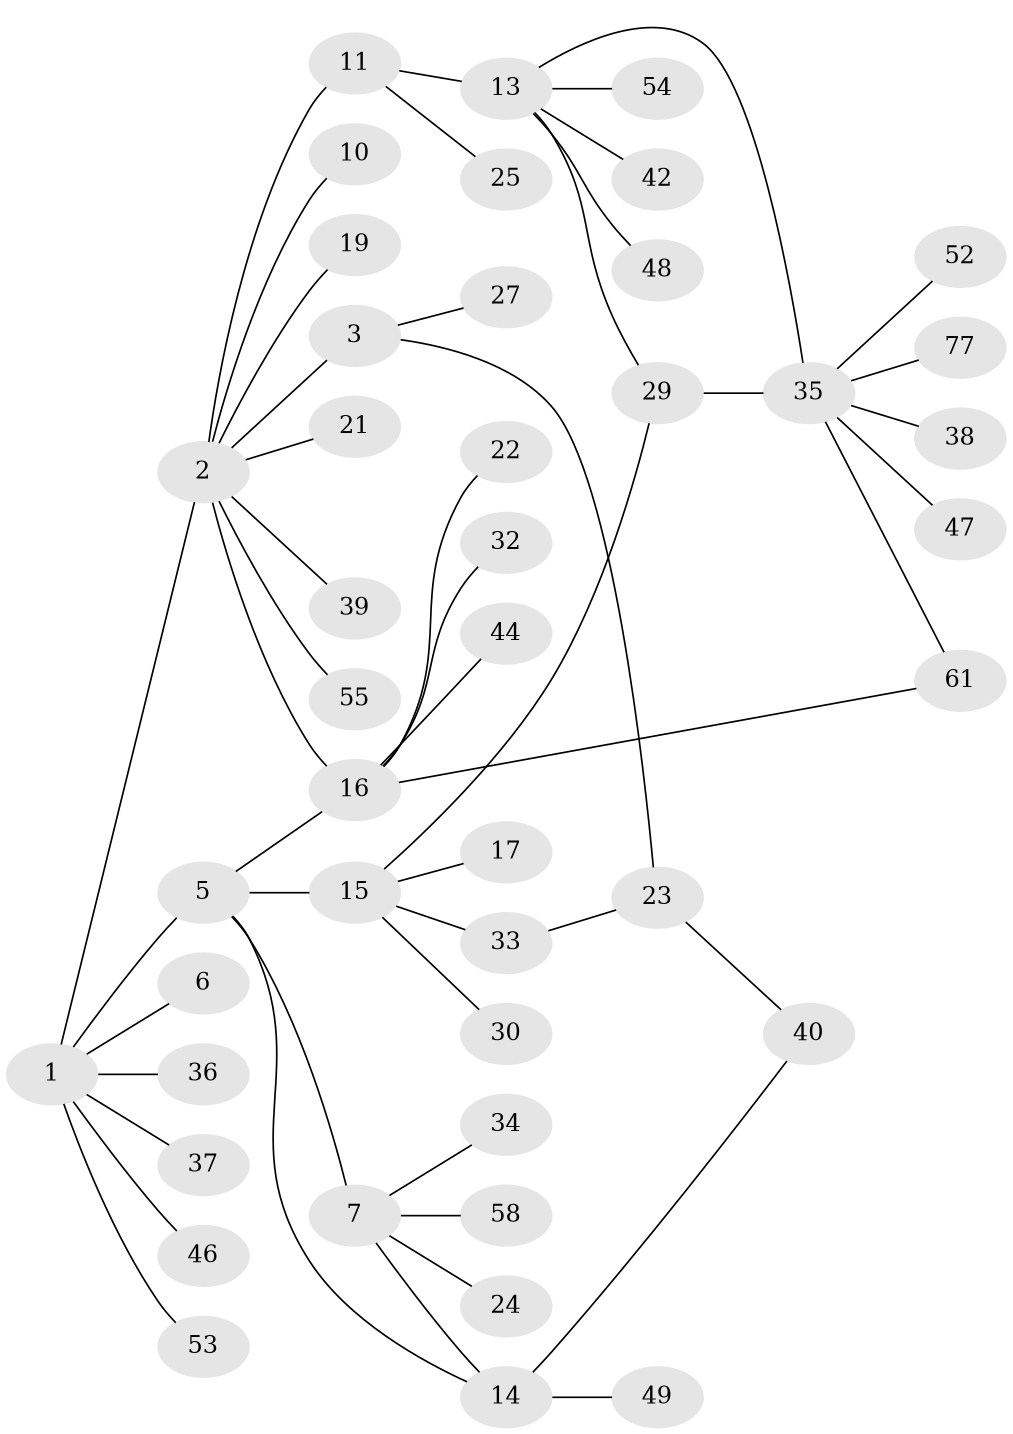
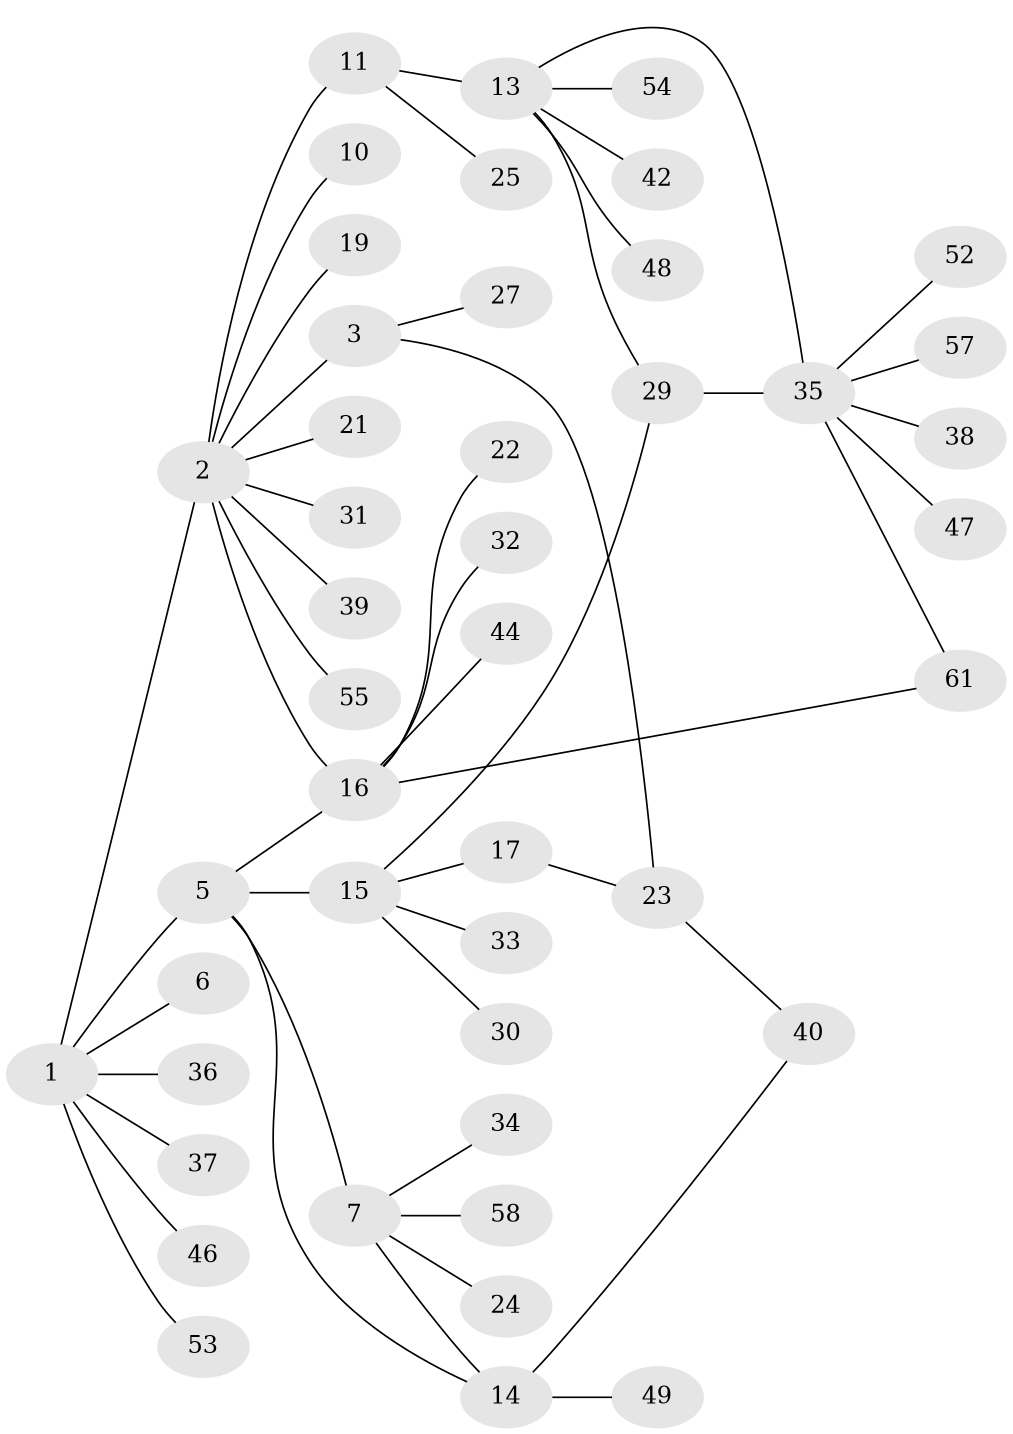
(960, 348) -> (960, 348)
none -> (355, 518)
(582, 920) -> (582, 875)
